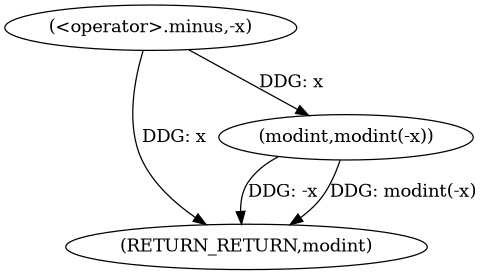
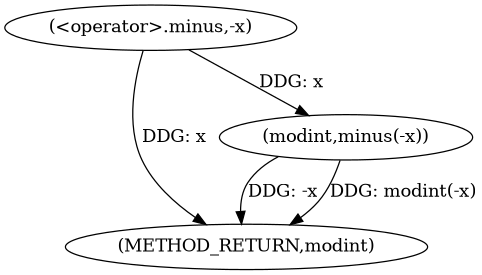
(346, 137) -> (346, 137)
(247, 247) -> (247, 247)
